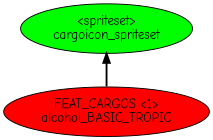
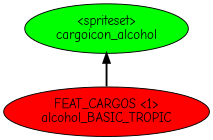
(107, 29) -> (107, 29)
